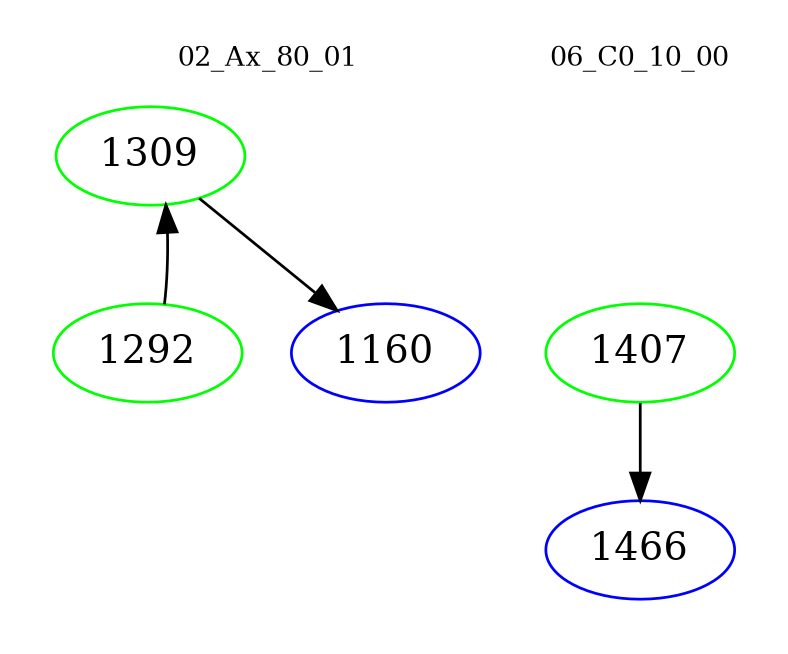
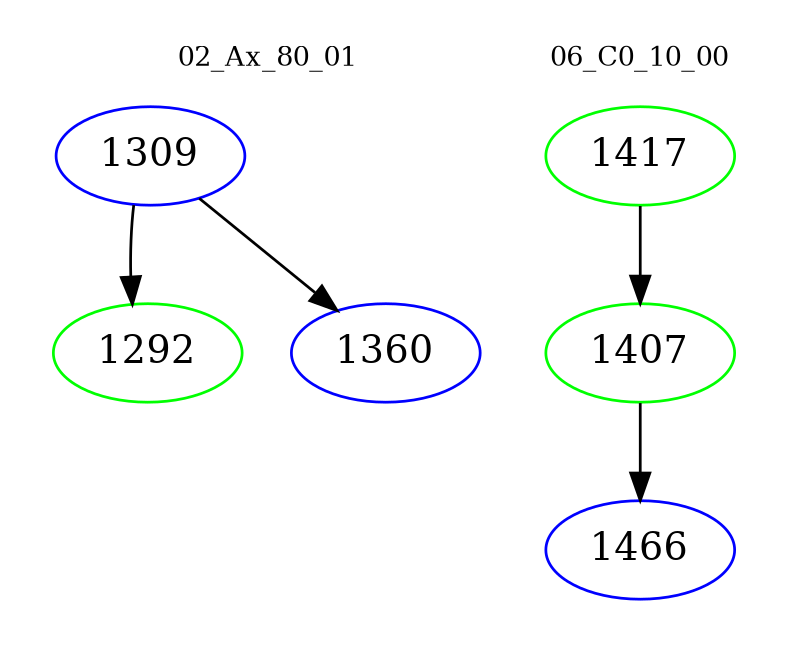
(150, 156) -> (150, 156)
none -> (640, 156)
(167, 269) -> (131, 241)
(386, 353) -> (386, 353)
